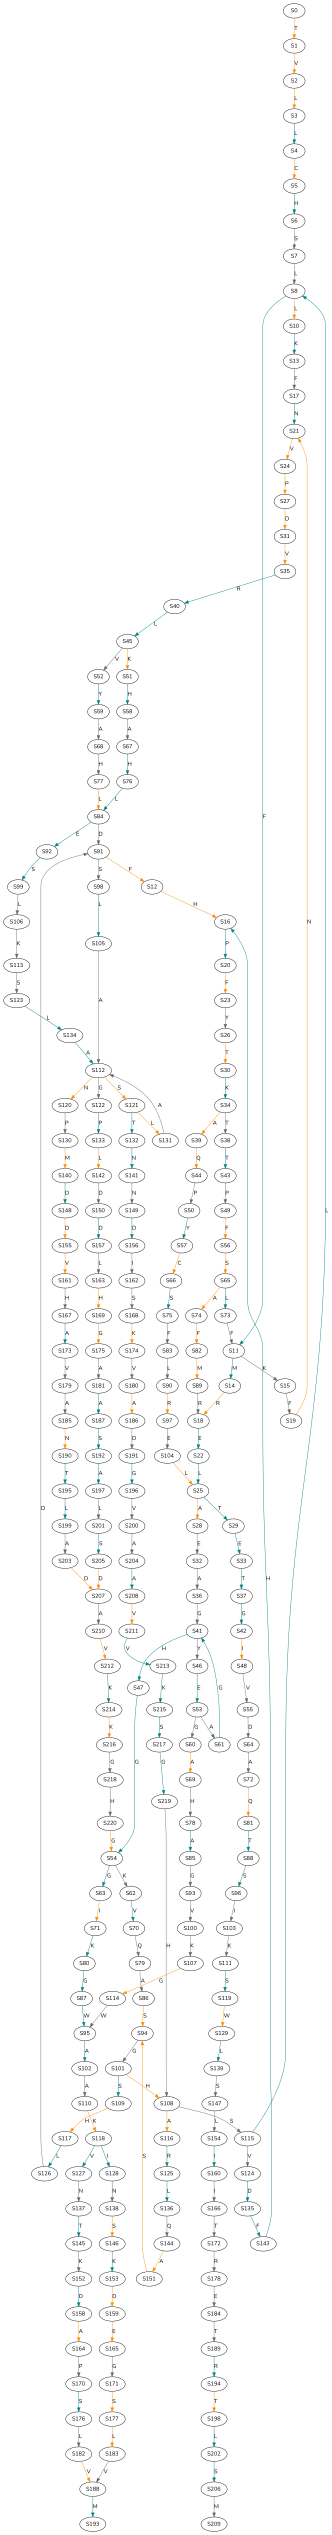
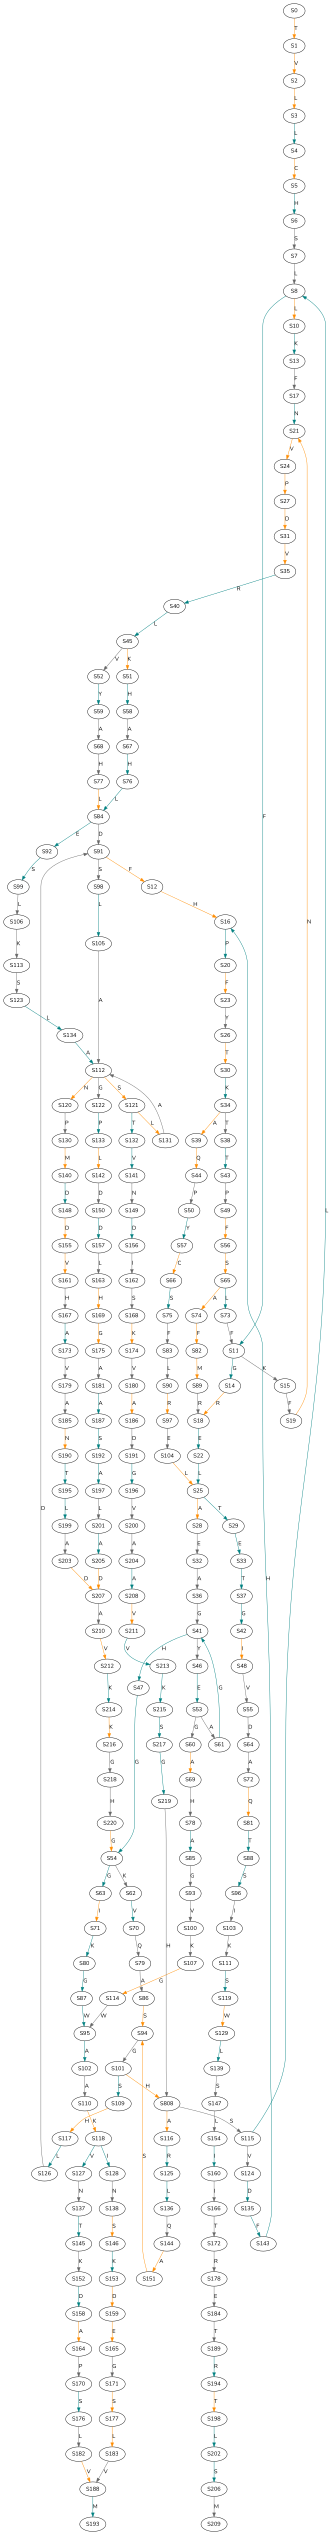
(134, 1158) -> (134, 1158)
(235, 1368) -> (235, 1368)
(101, 1544) -> (101, 1544)
(167, 2104) -> (167, 2104)
